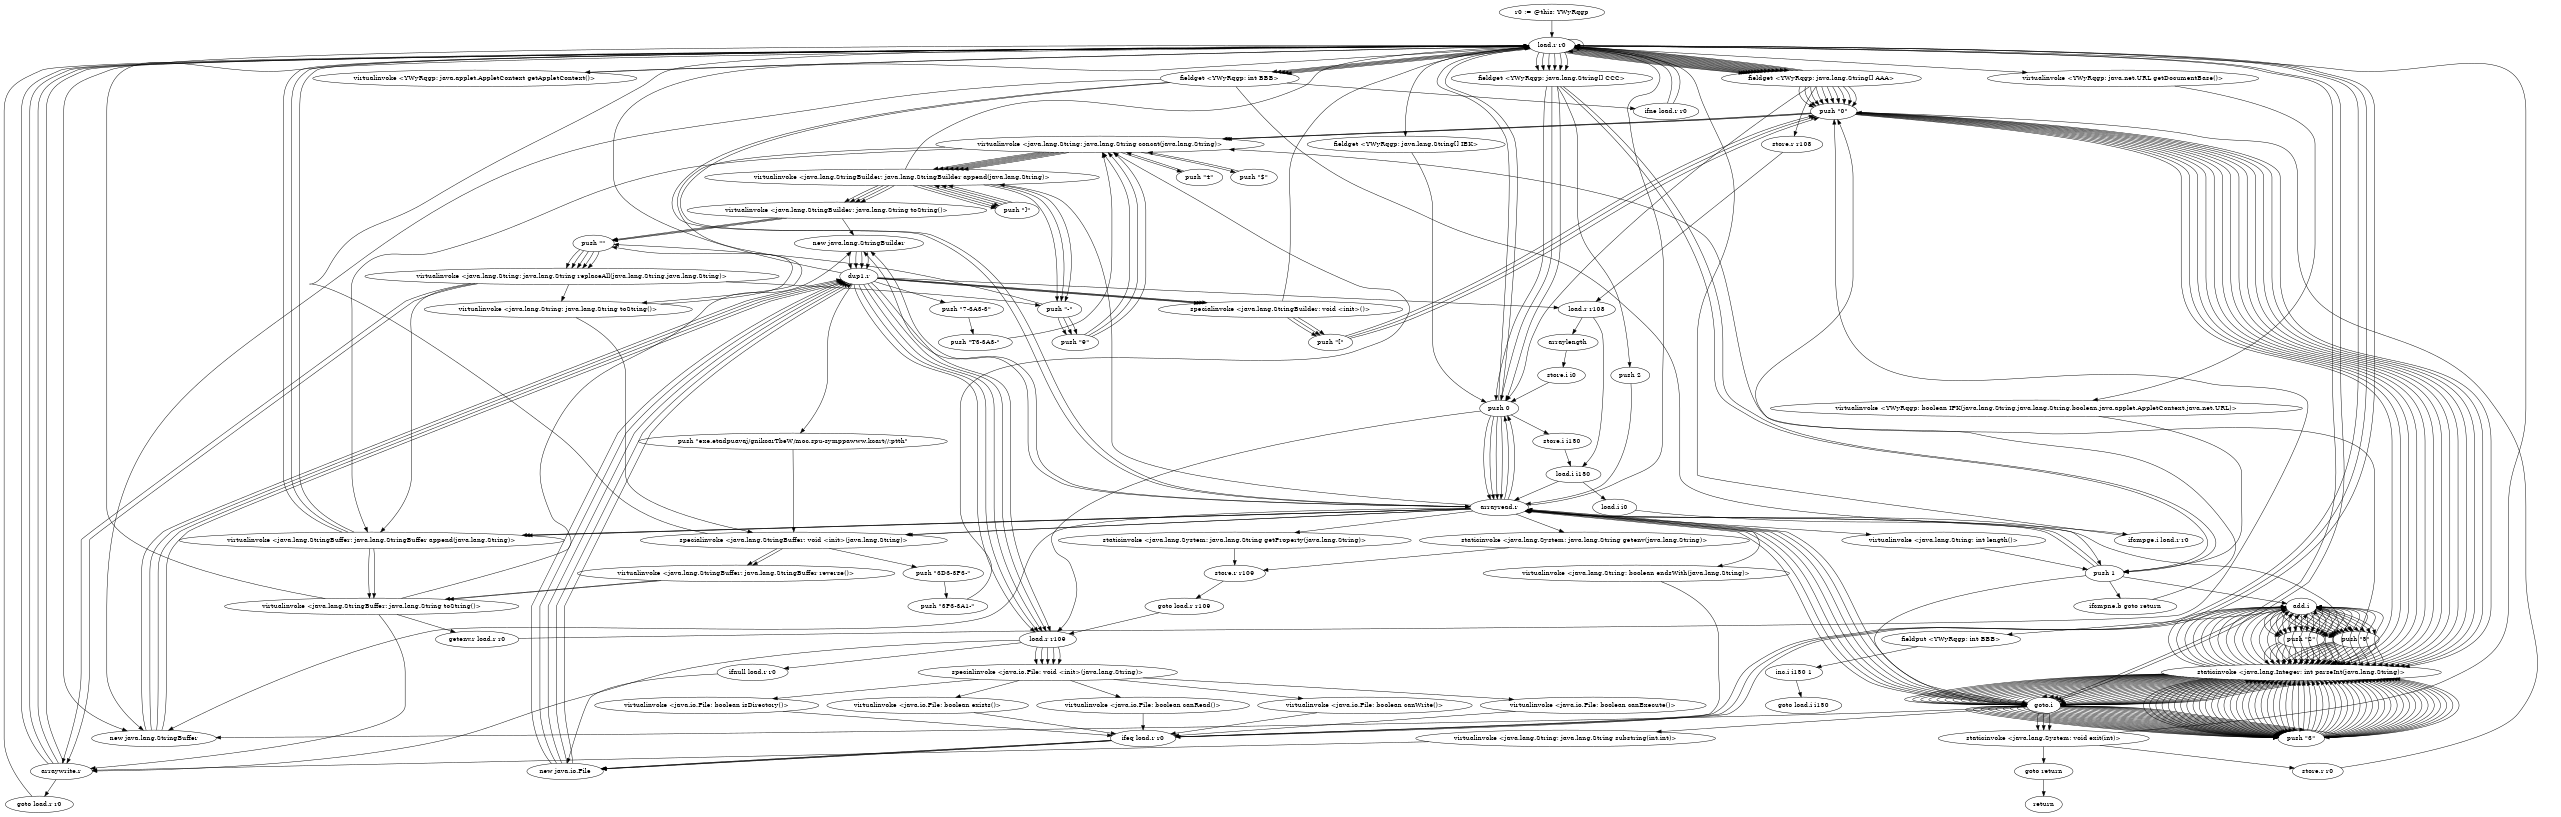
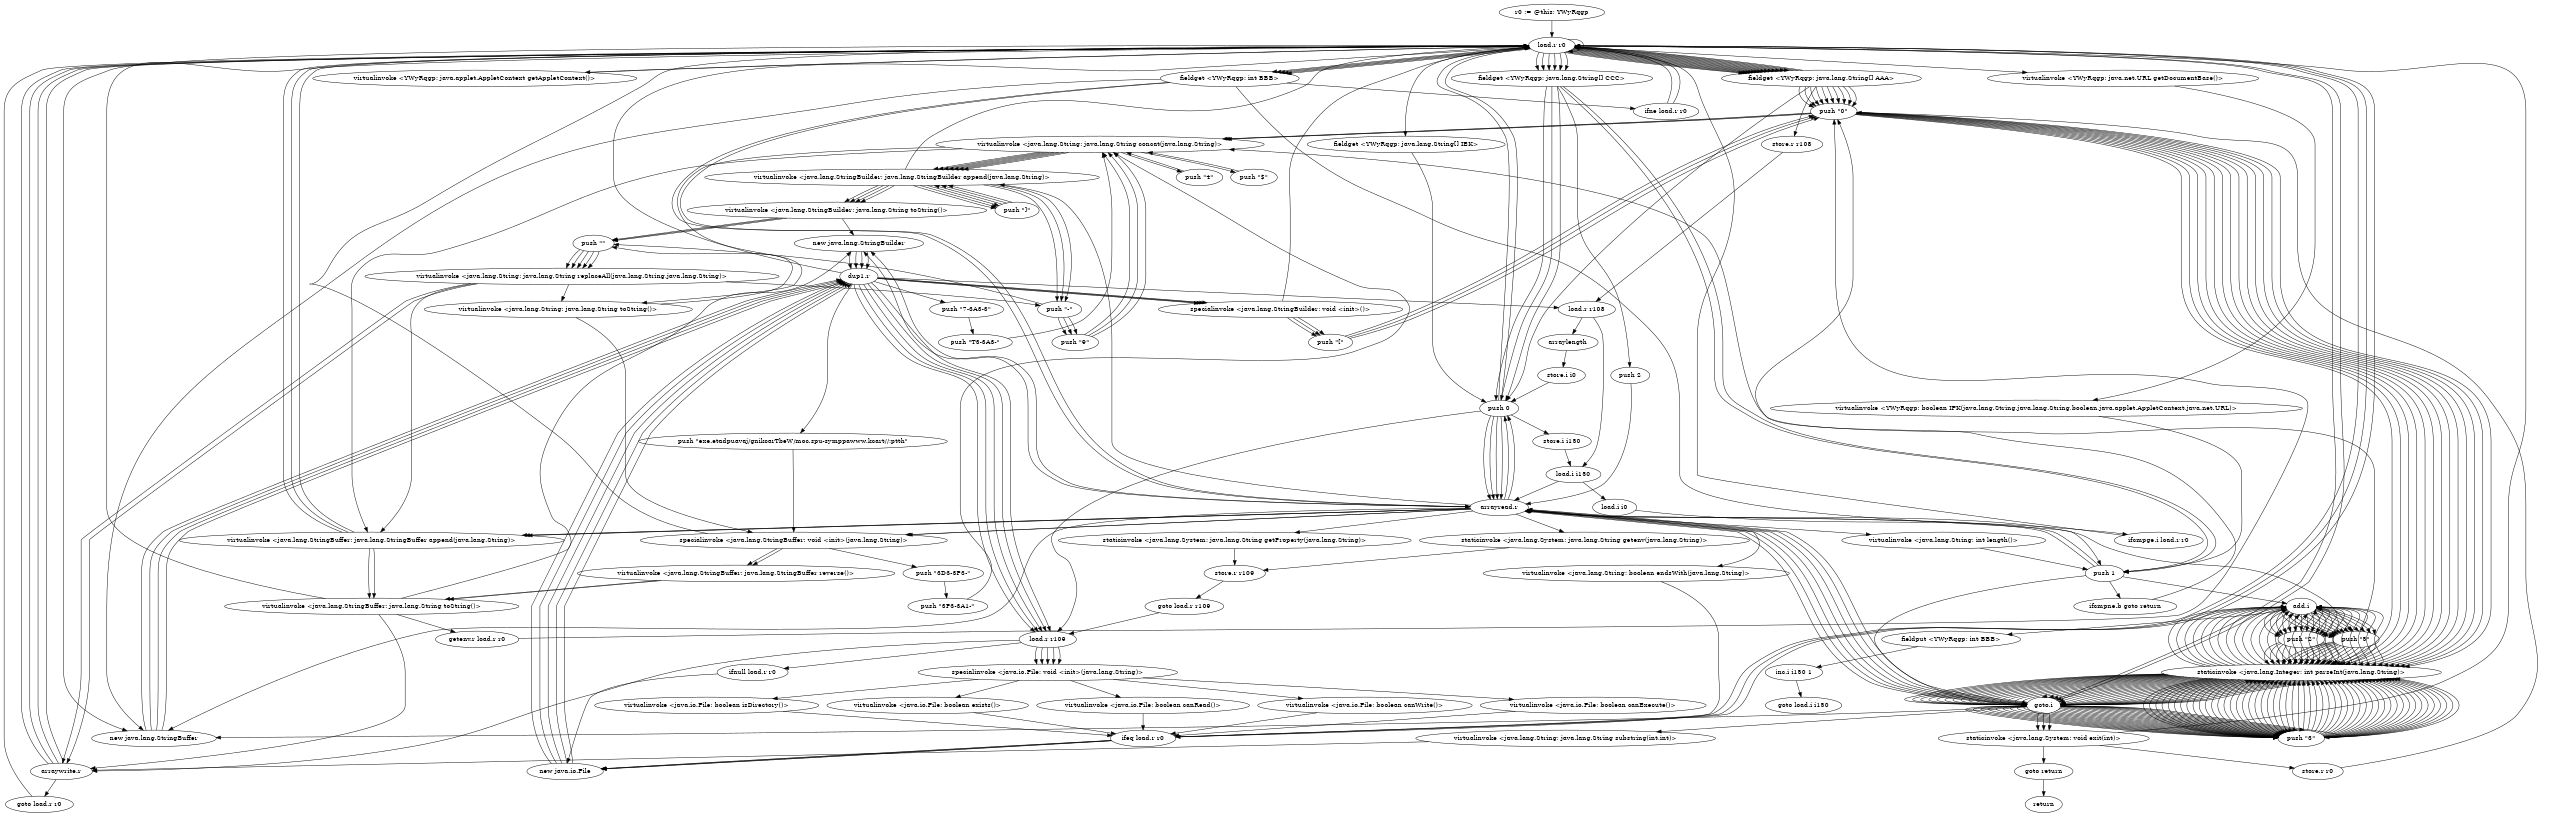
(1664, 283) -> none
